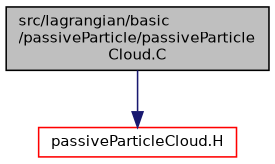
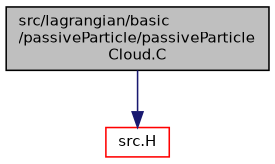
(138, 142) -> (138, 142)
